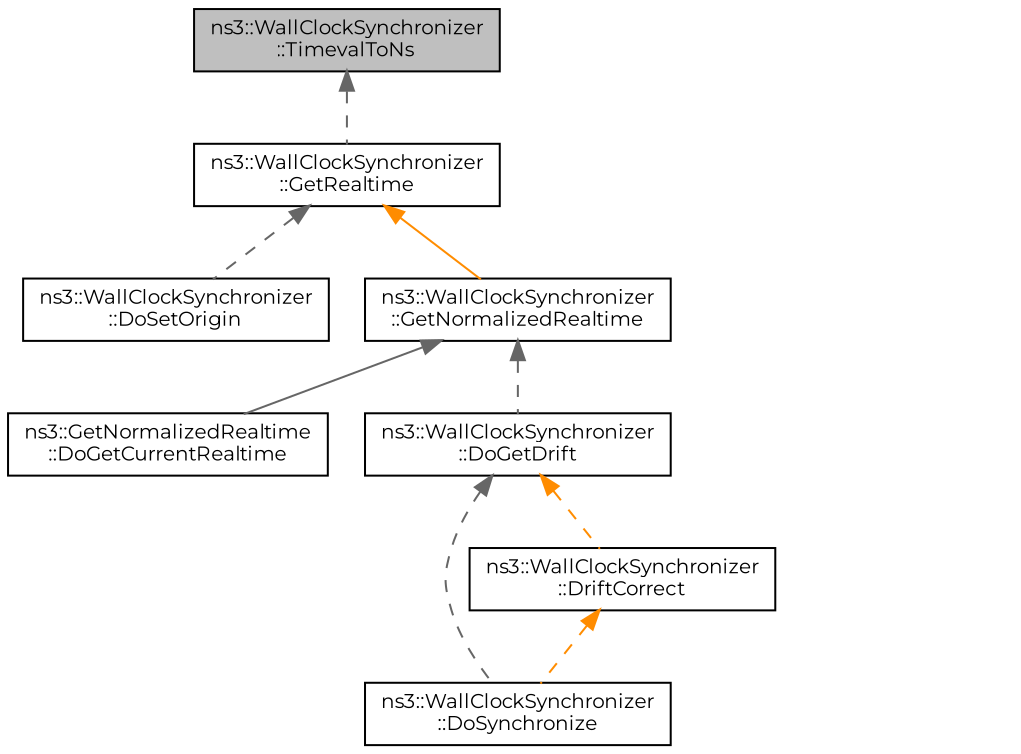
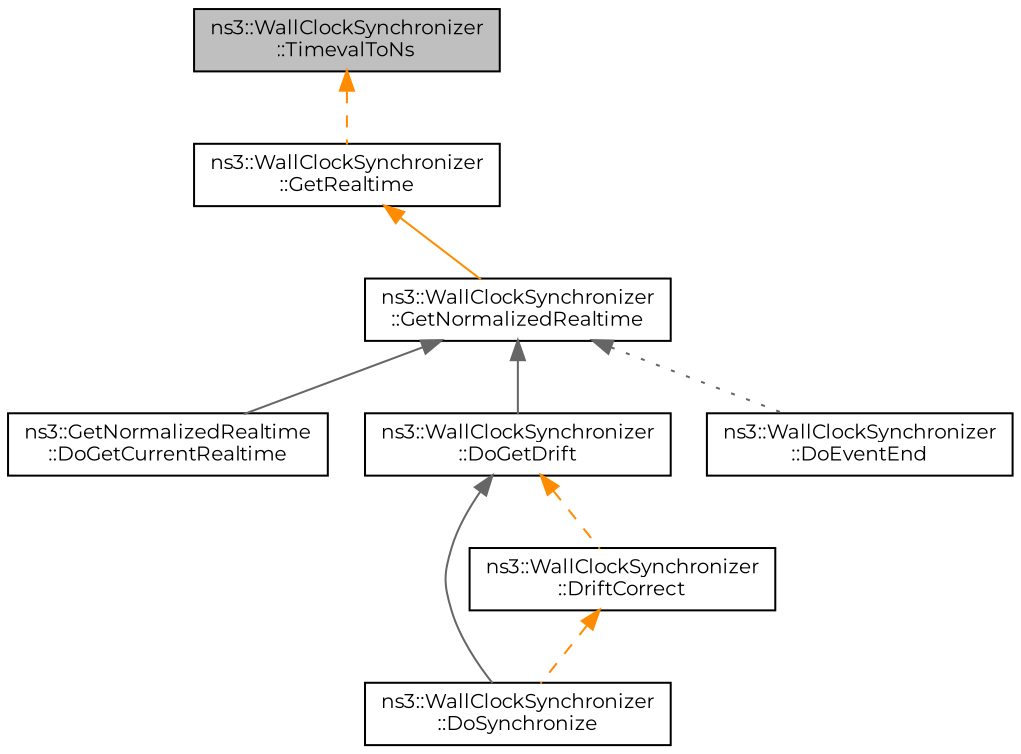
(347, 118) -> (347, 118)
(176, 310) -> none
(518, 387) -> (518, 387)
none -> (860, 444)
(446, 589) -> (446, 589)
